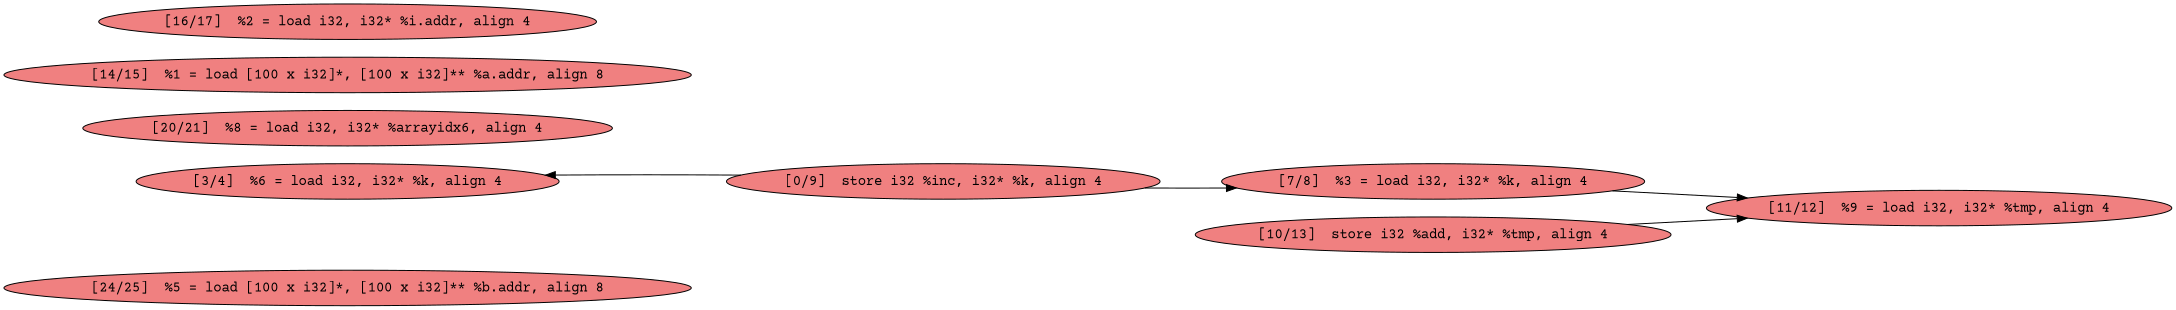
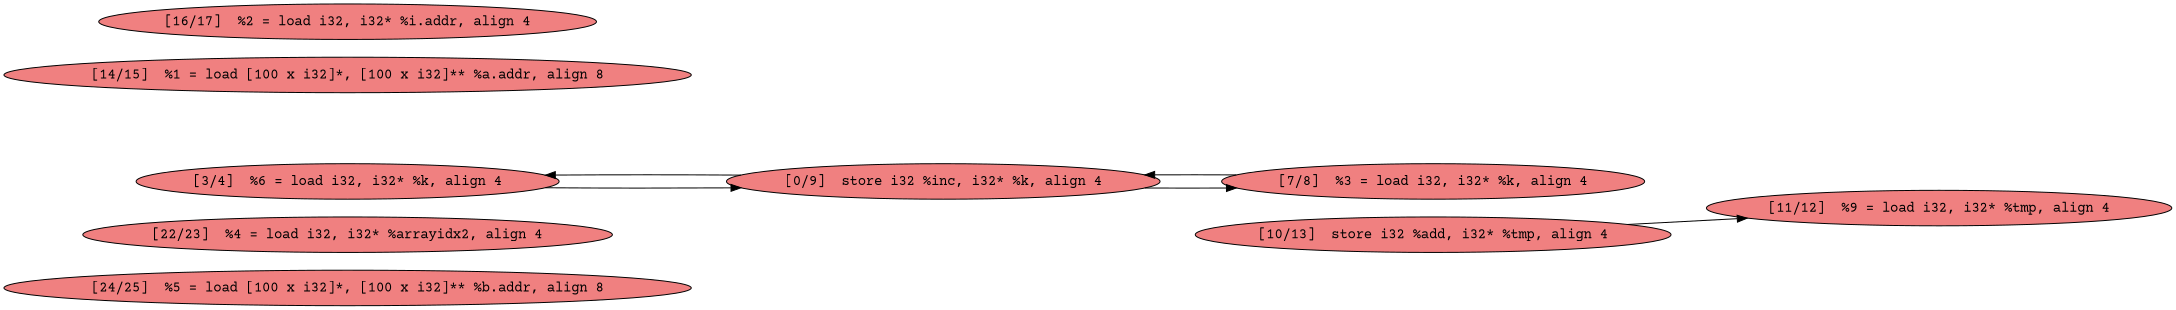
(348, 128) -> none
none -> (638, 188)
(1675, 194) -> (1196, 175)
none -> (348, 235)
